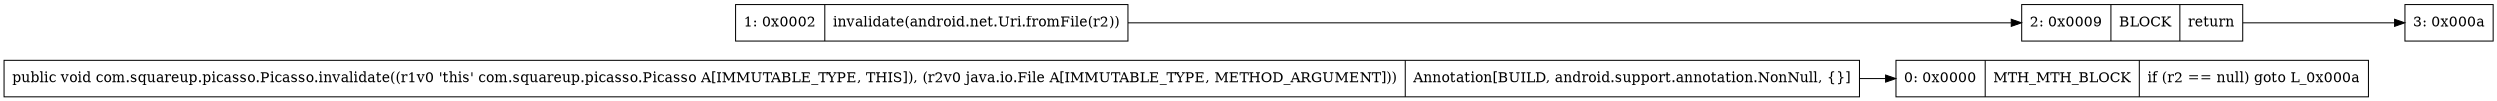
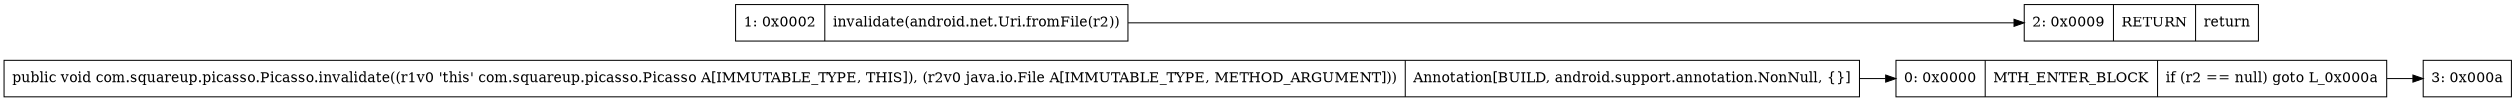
(2145, 22) -> (2155, 22)
(2319, 23) -> (2400, 79)
(2062, 78) -> (2071, 78)
